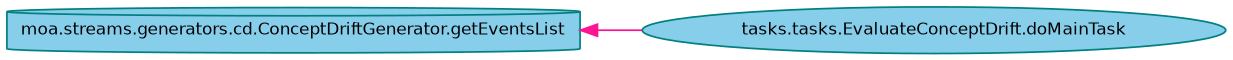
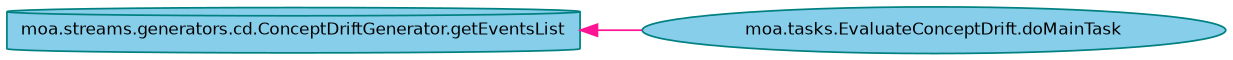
(934, 30) -> (934, 30)
